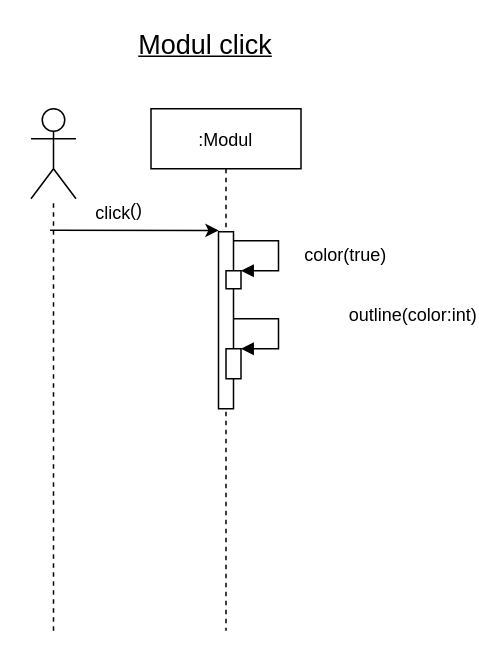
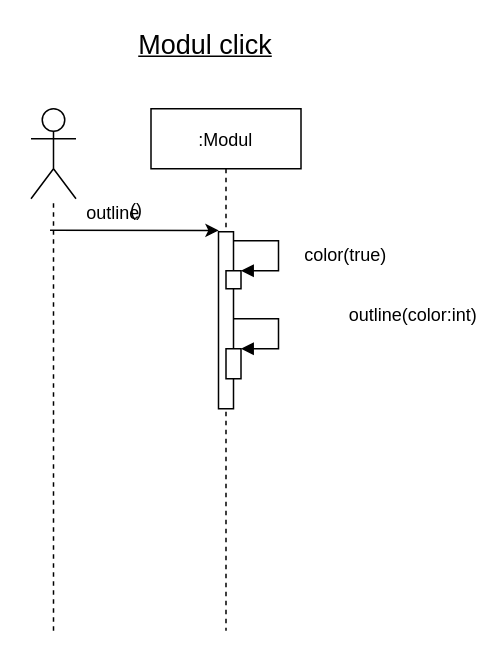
(113, 214) -> (113, 214)
